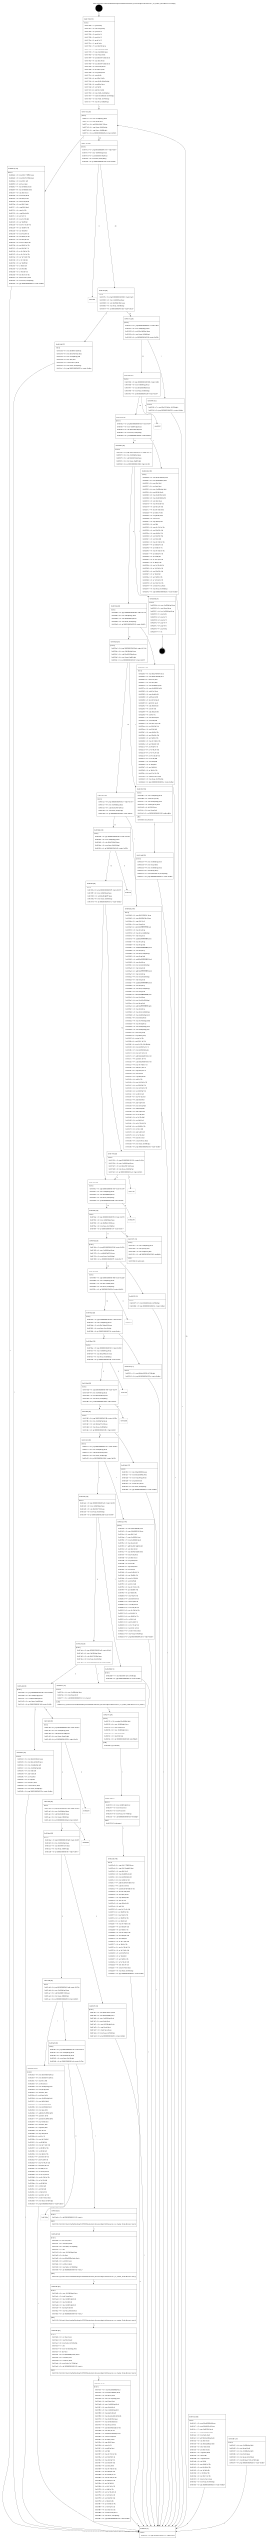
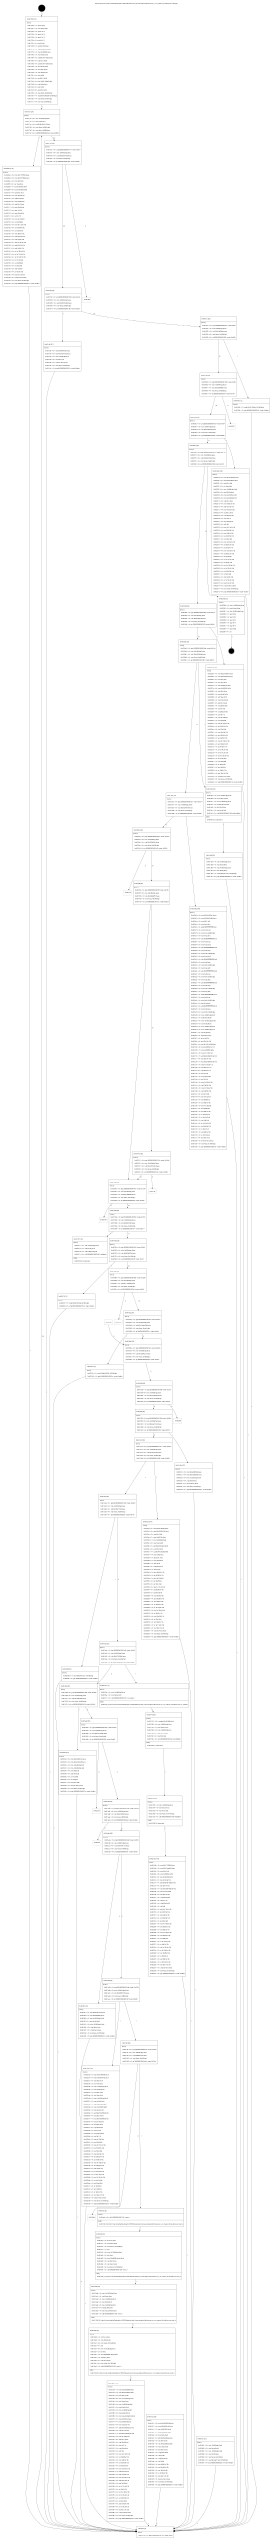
(116, 1376) -> (113, 1337)
